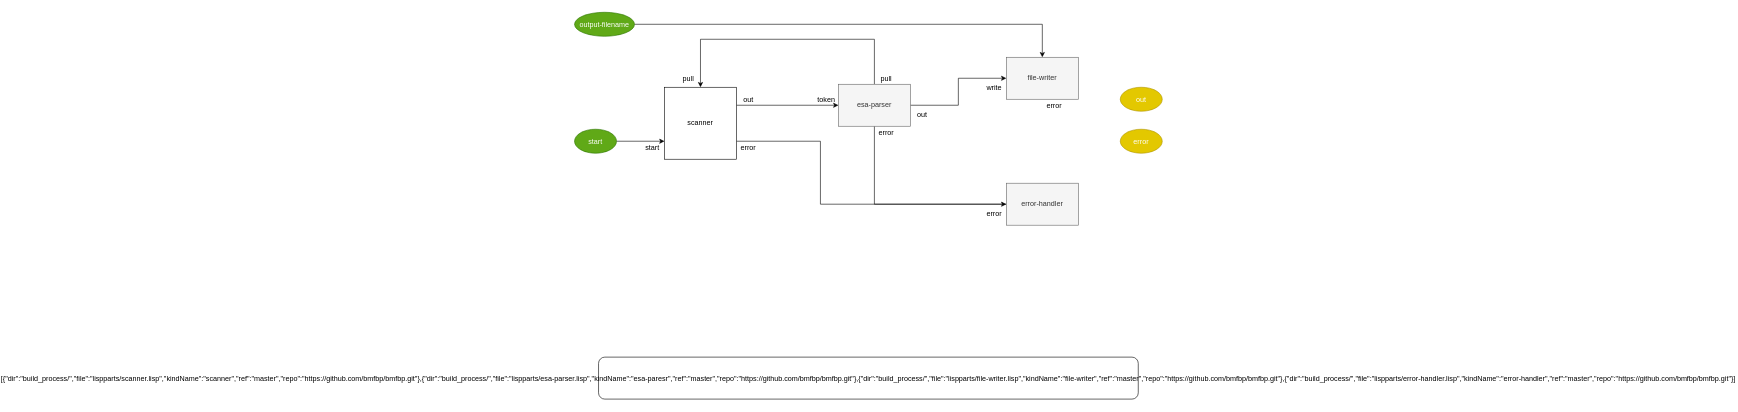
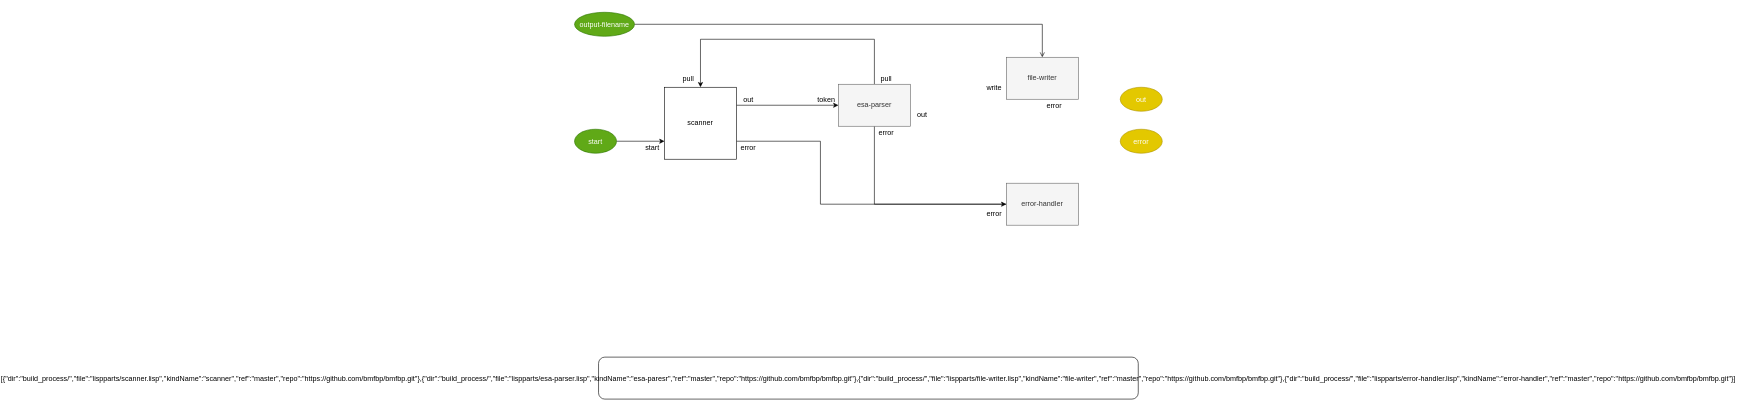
(1043, 51) -> (1043, 53)
(959, 93) -> none
